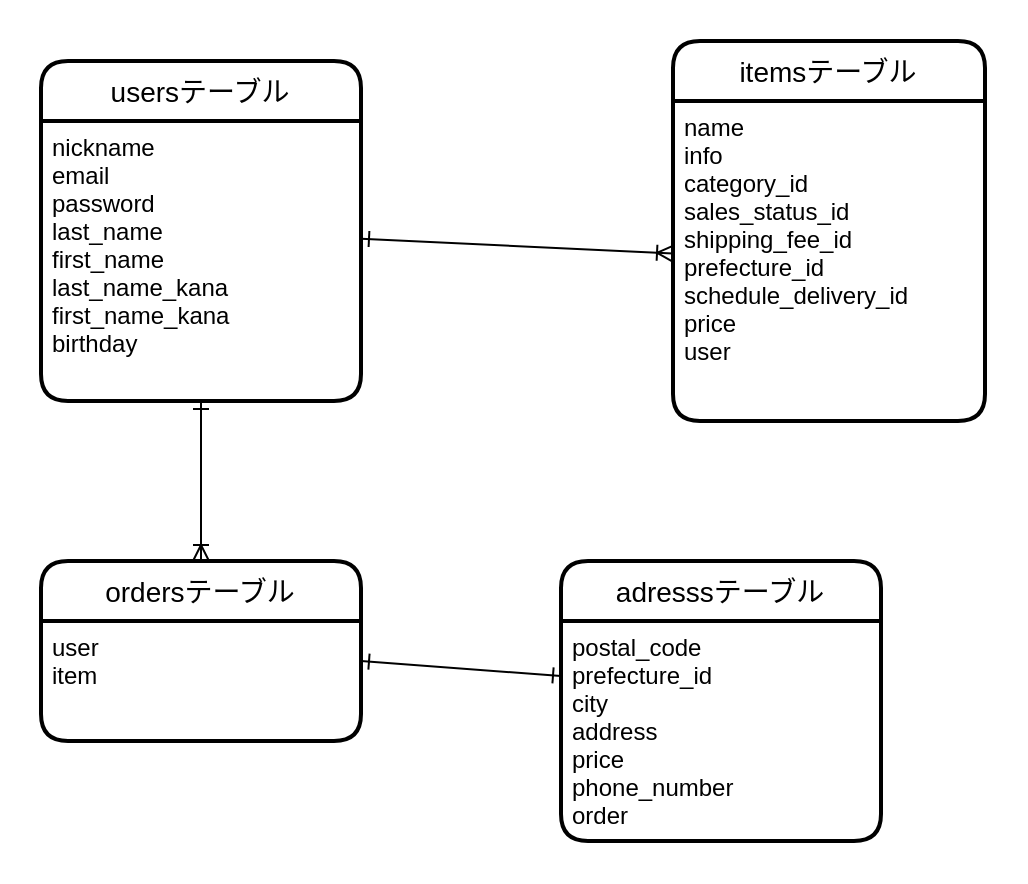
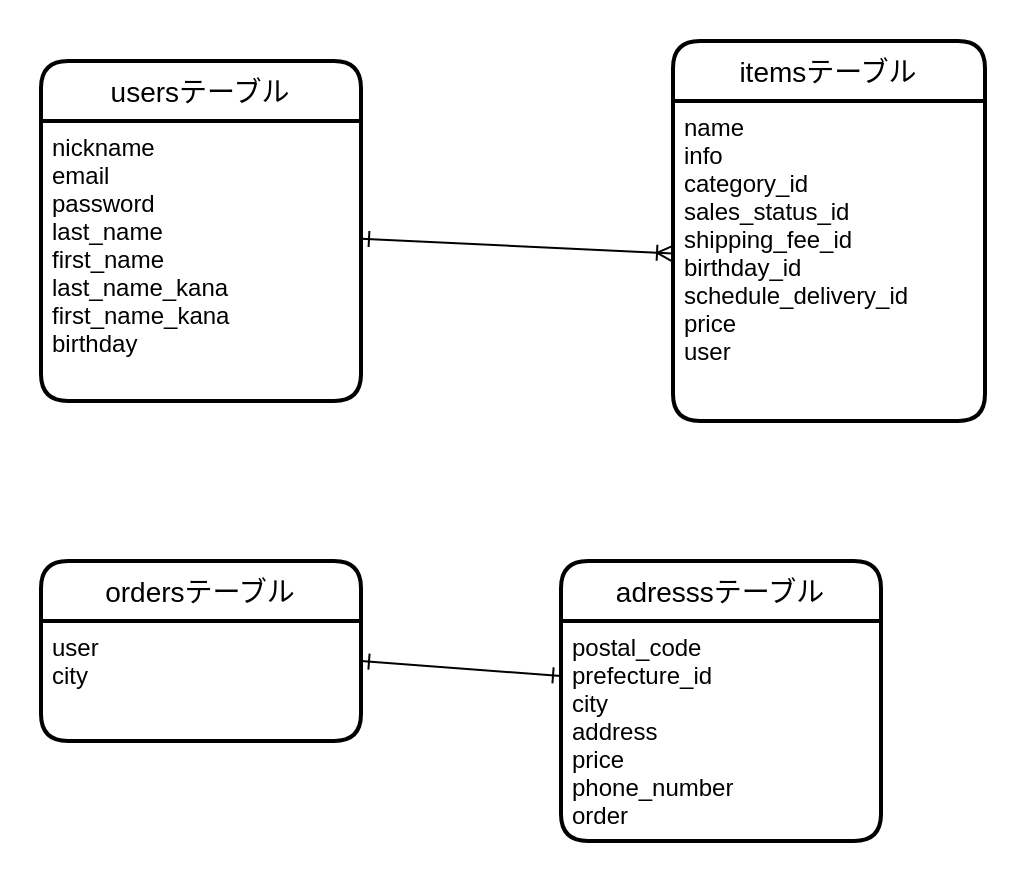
(711, 128) -> (711, 128)
(201, 482) -> none
(79, 648) -> (79, 648)
